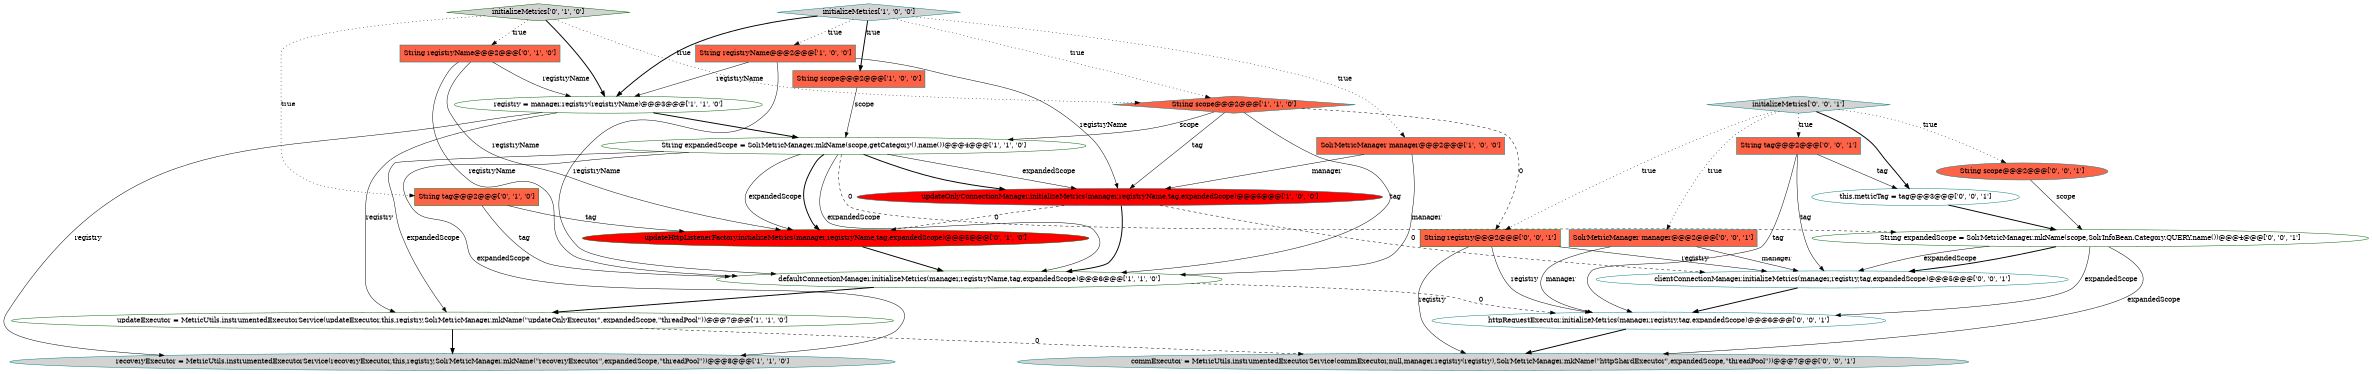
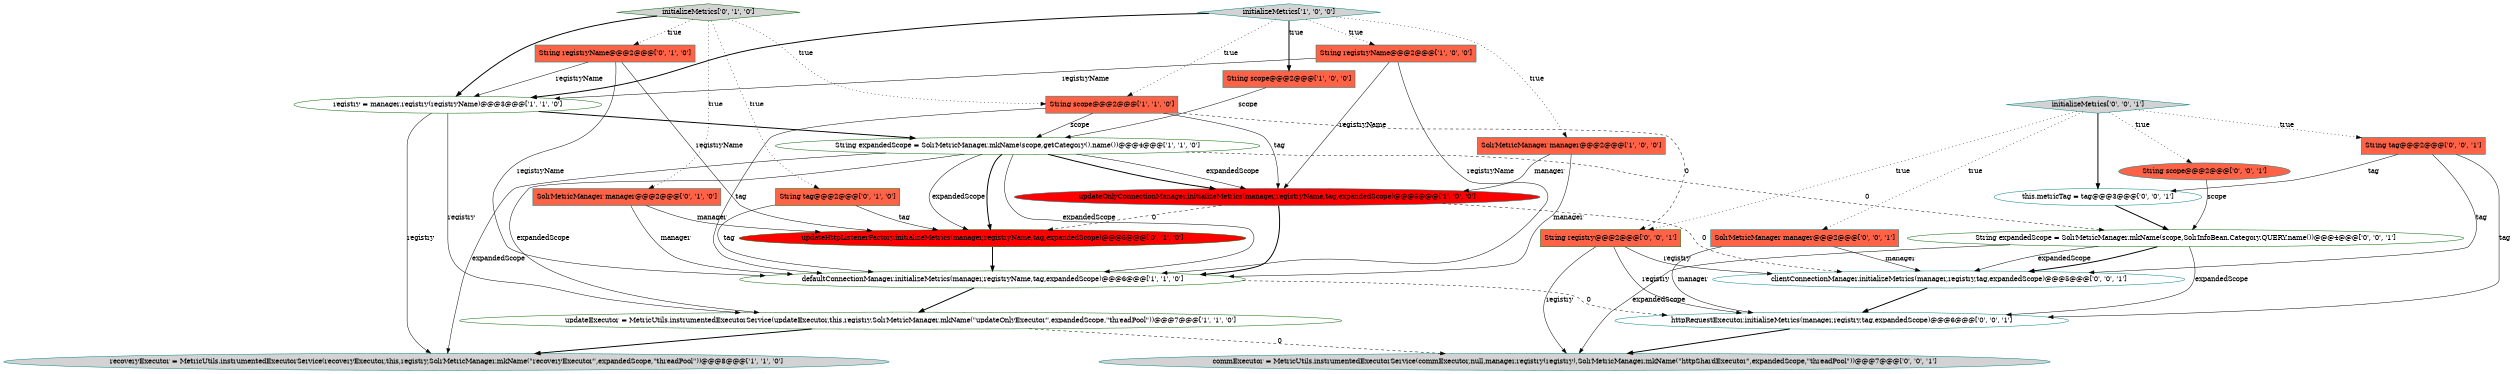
(1234, 105) -> (1112, 105)
none -> (627, 197)
